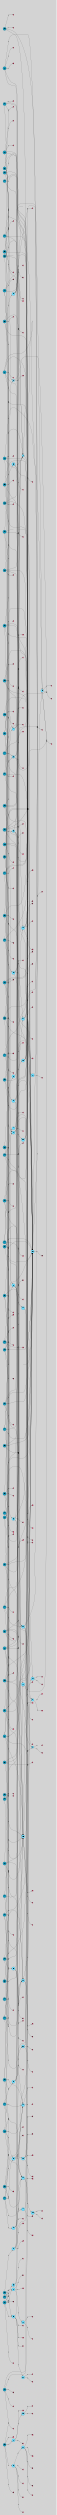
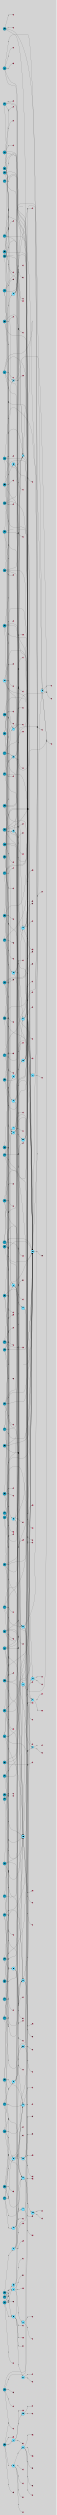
(5, 681) -> (5, 681)
none -> (5, 1776)
